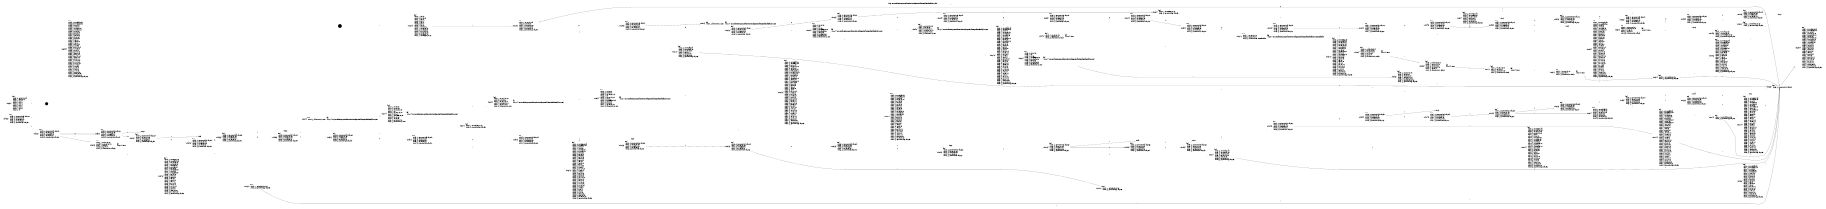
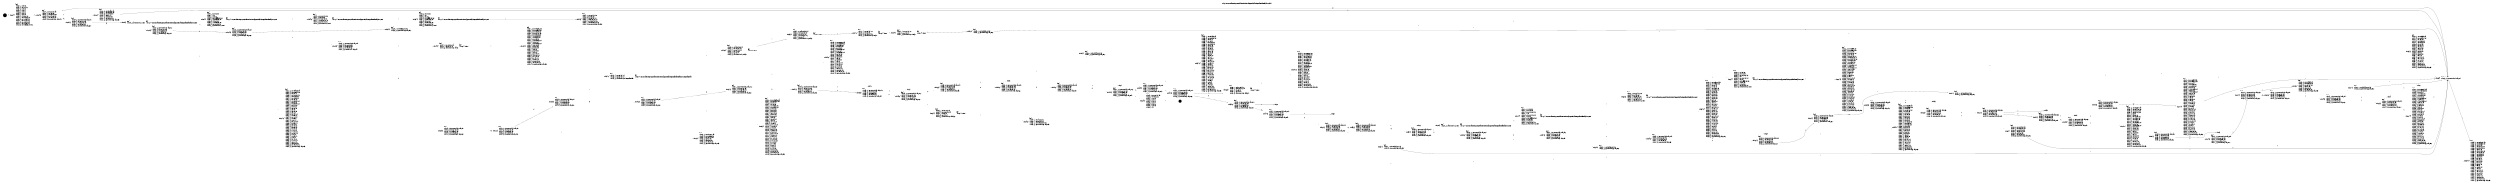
none -> (1120, 92)
